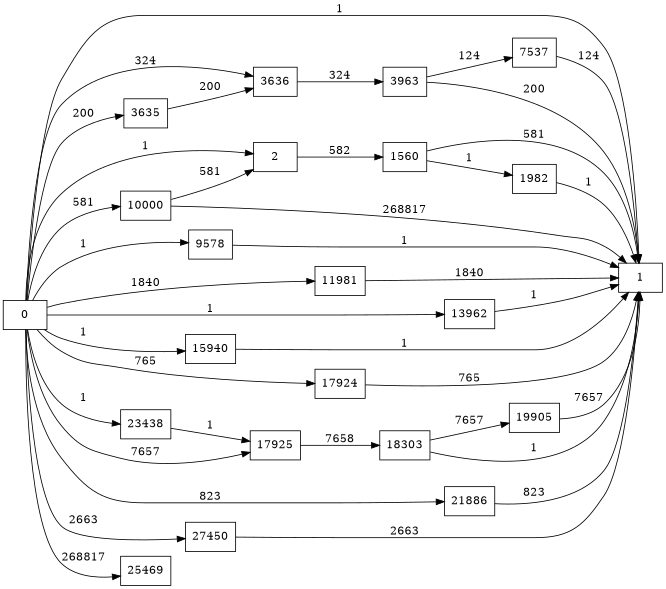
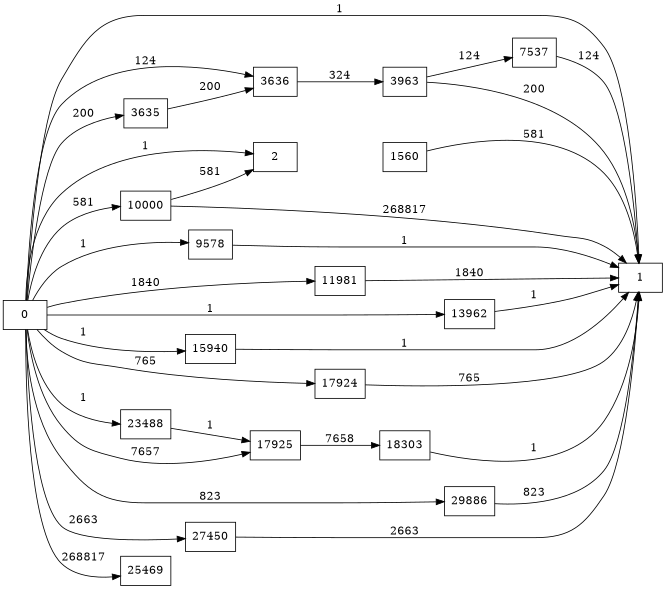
(146, 61) -> (146, 61)
(336, 157) -> none
(534, 179) -> none
(534, 418) -> none
(146, 424) -> (146, 424)
(470, 501) -> (470, 501)
